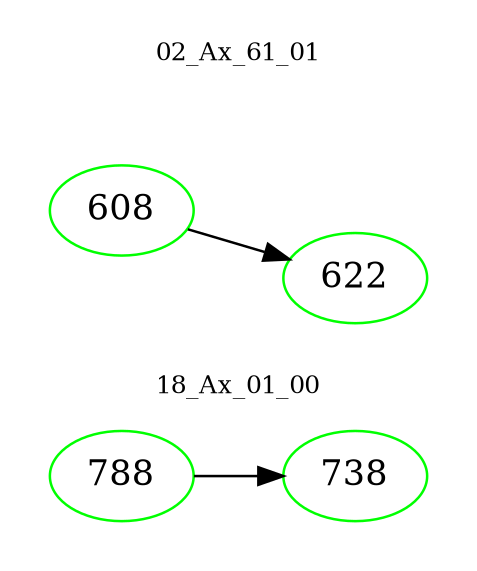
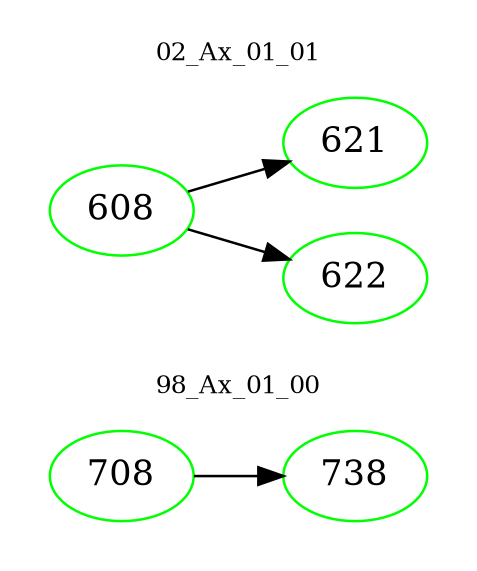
(239, 54) -> (239, 54)
none -> (355, 143)
(239, 387) -> (239, 387)
(122, 476) -> (122, 476)
